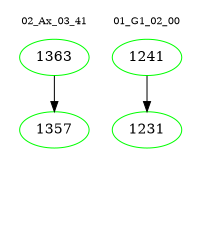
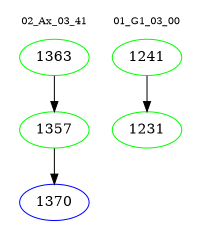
(147, 22) -> (147, 22)
none -> (54, 202)
